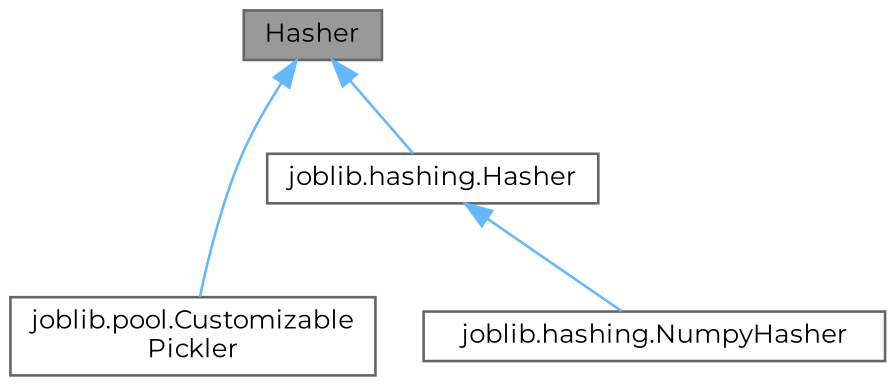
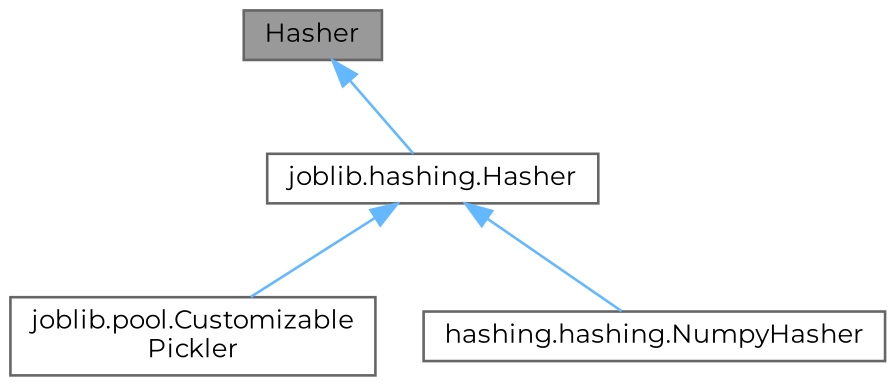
(230, 186) -> (313, 258)
(654, 336) -> (654, 336)
